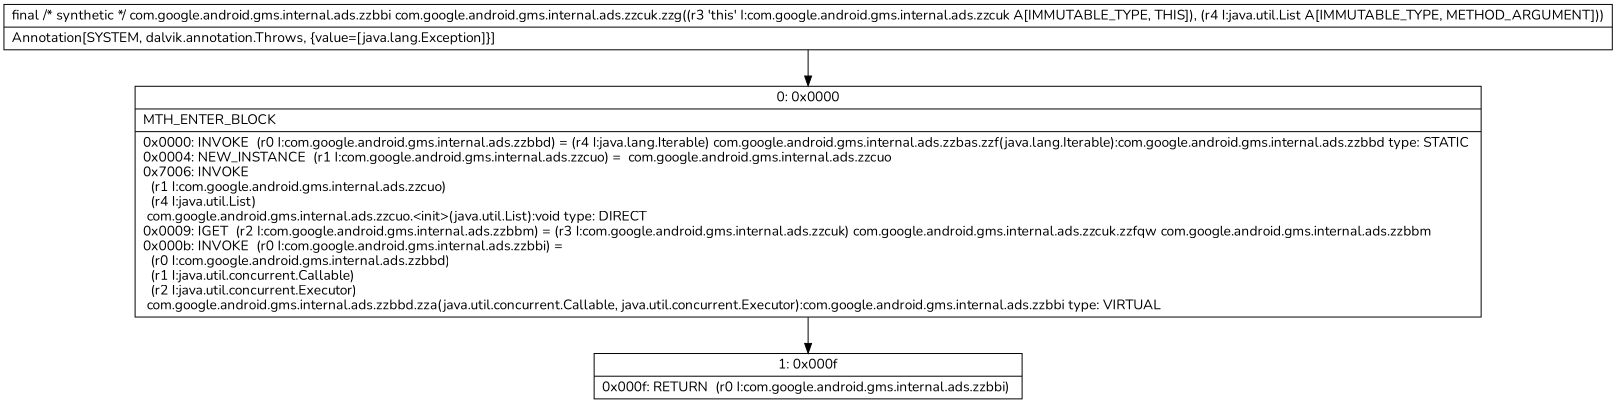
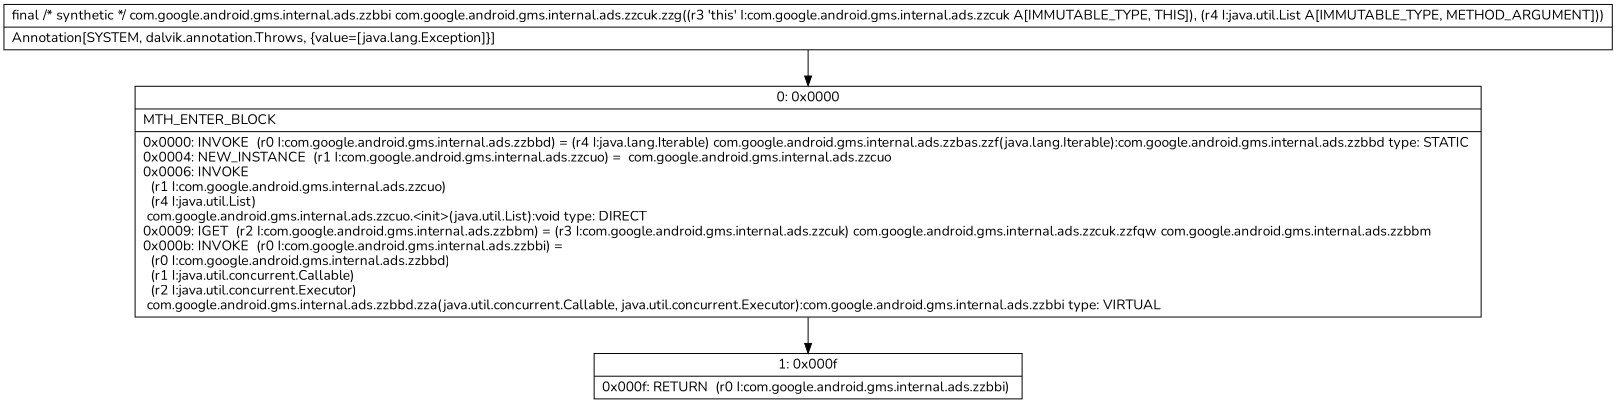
(200, 172) -> (200, 172)
